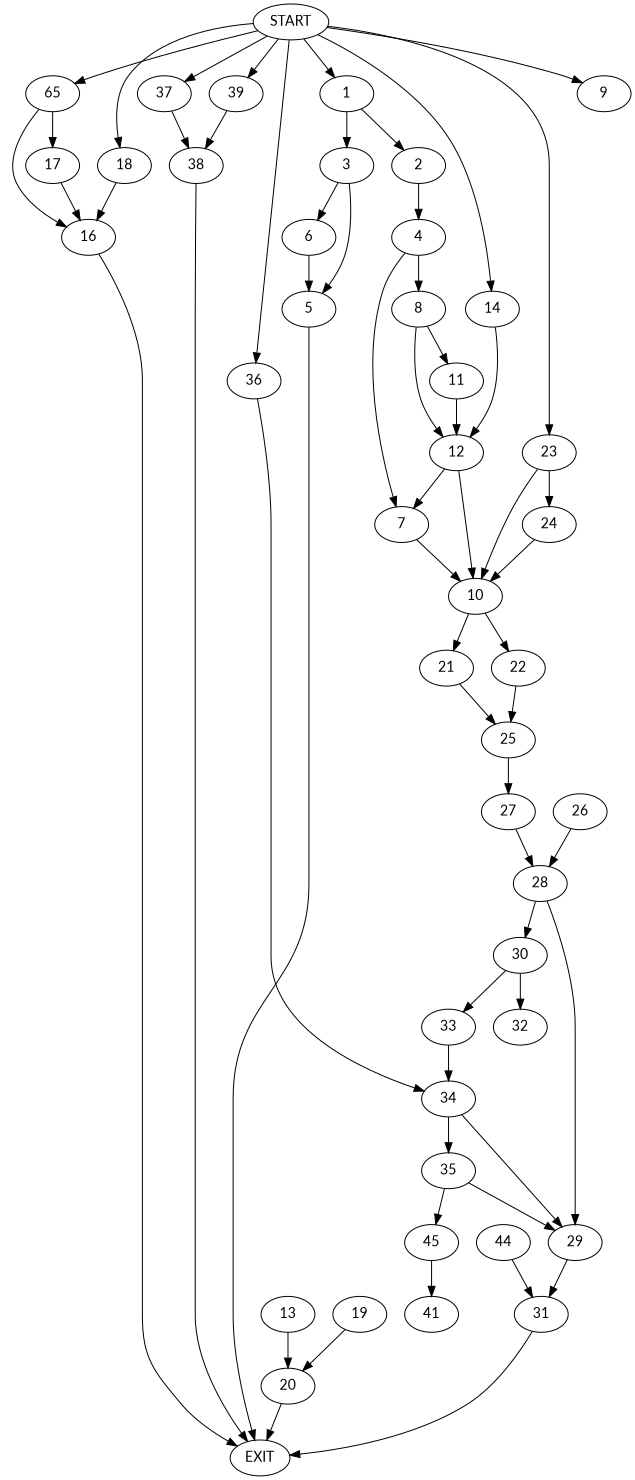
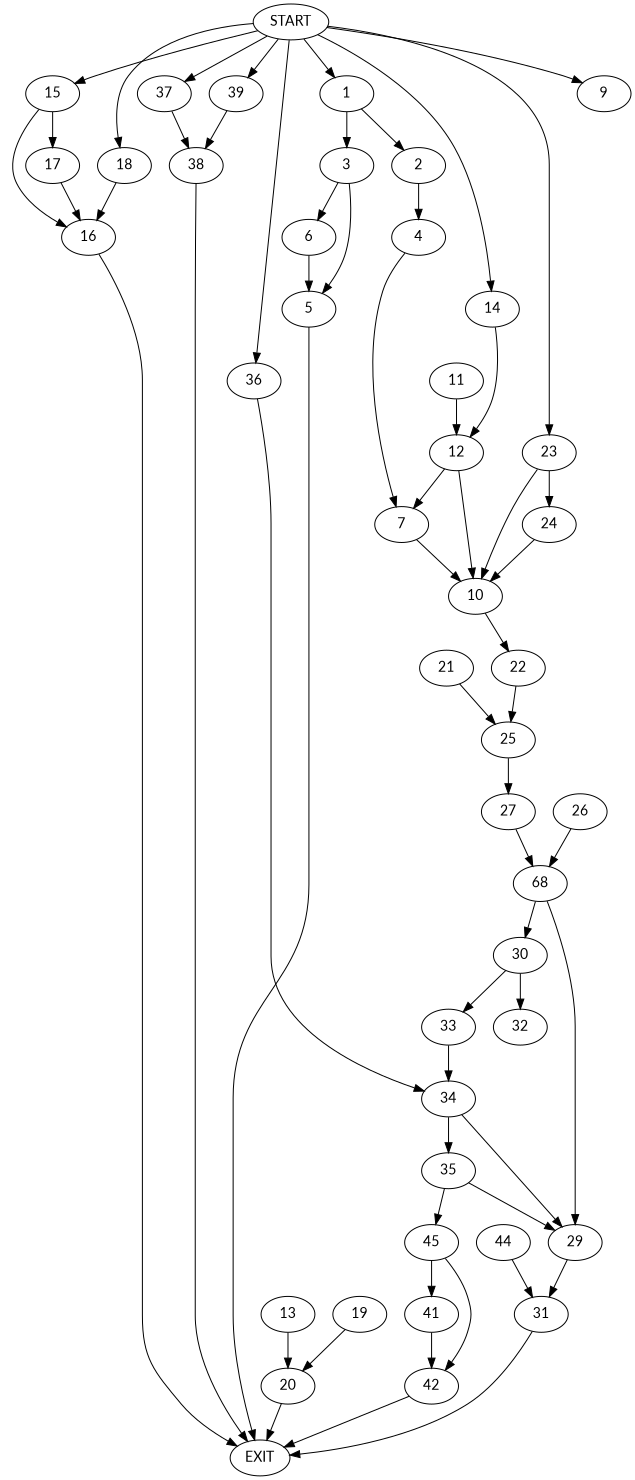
(53, 94) -> (53, 94)
(419, 309) -> none
(463, 628) -> none
(540, 884) -> (540, 884)
none -> (432, 1386)
